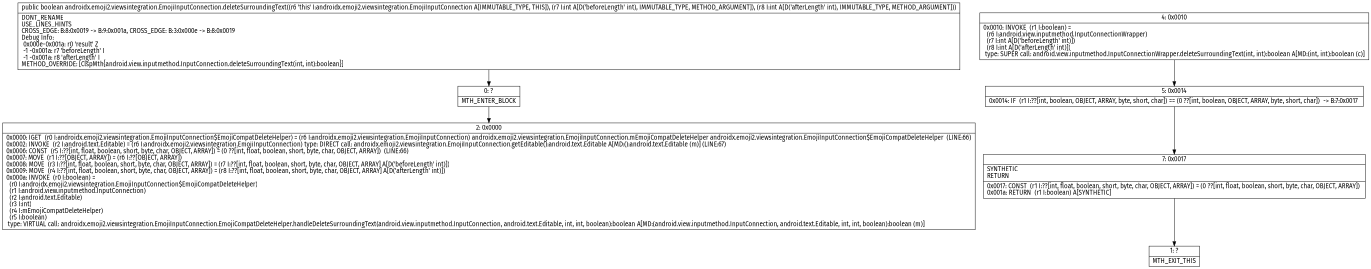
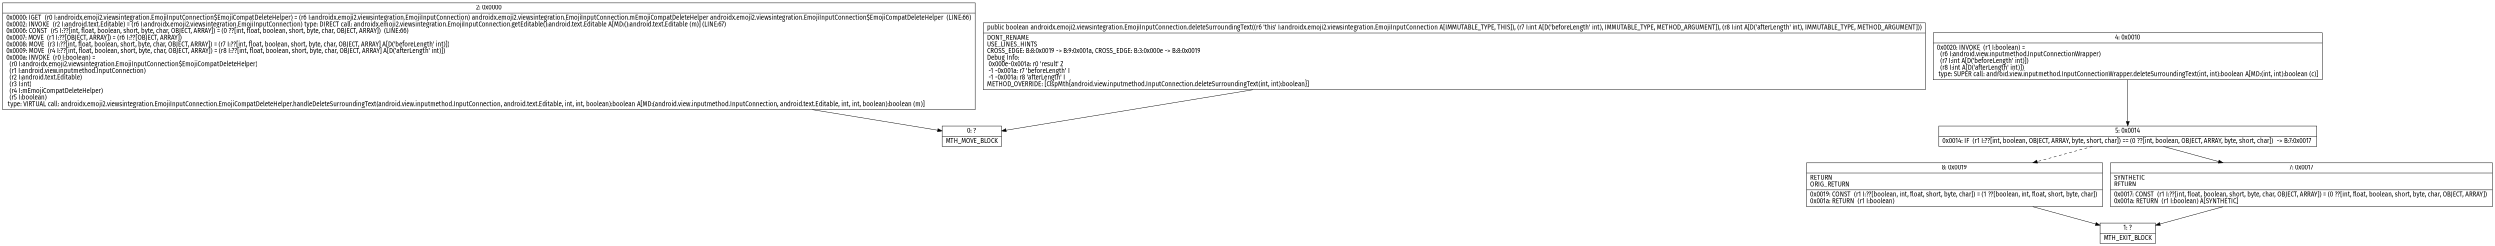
(1028, 28) -> (1982, 48)
(489, 101) -> (972, 141)
(489, 112) -> (875, 120)
none -> (1955, 185)
(1174, 261) -> (2128, 238)
